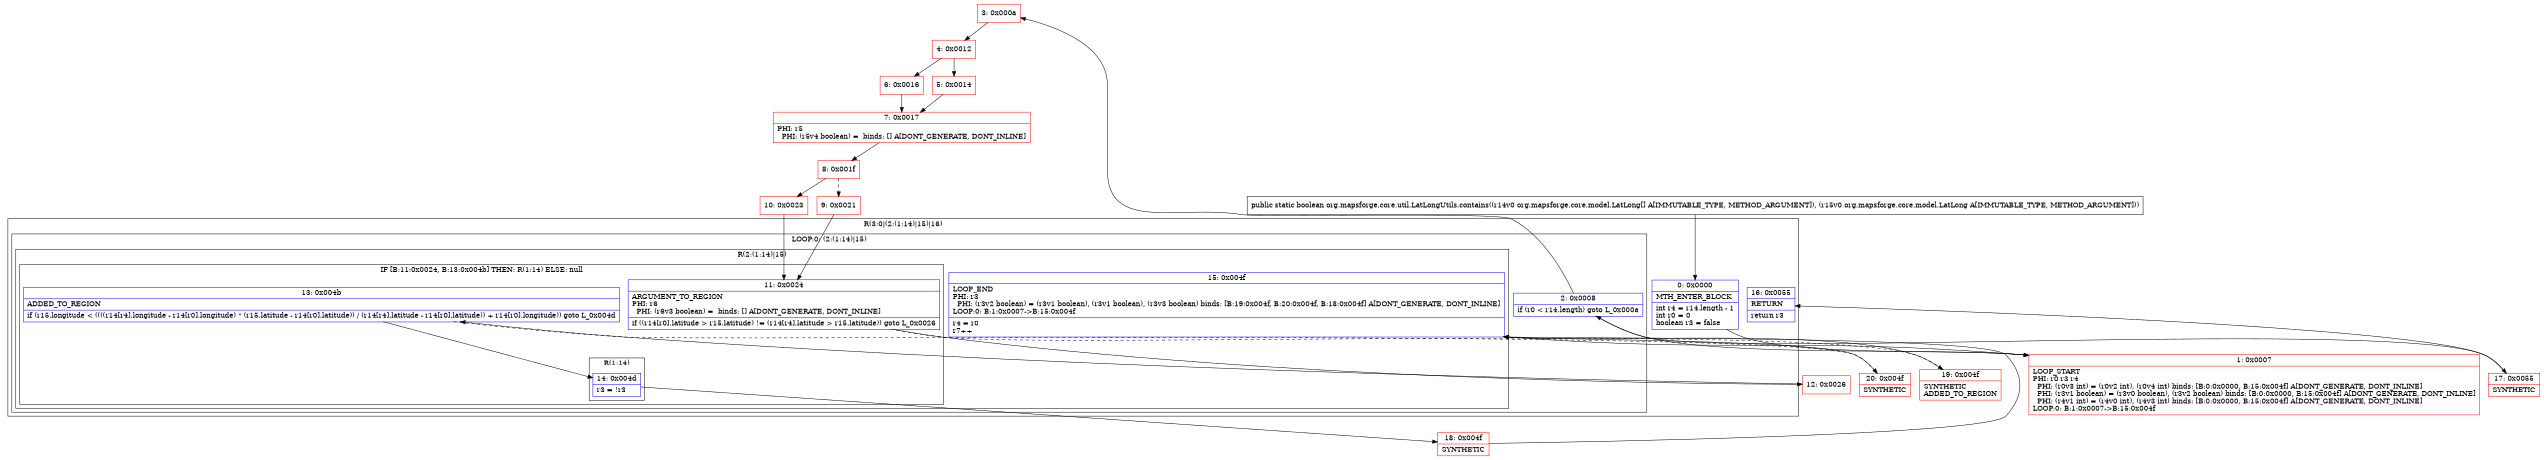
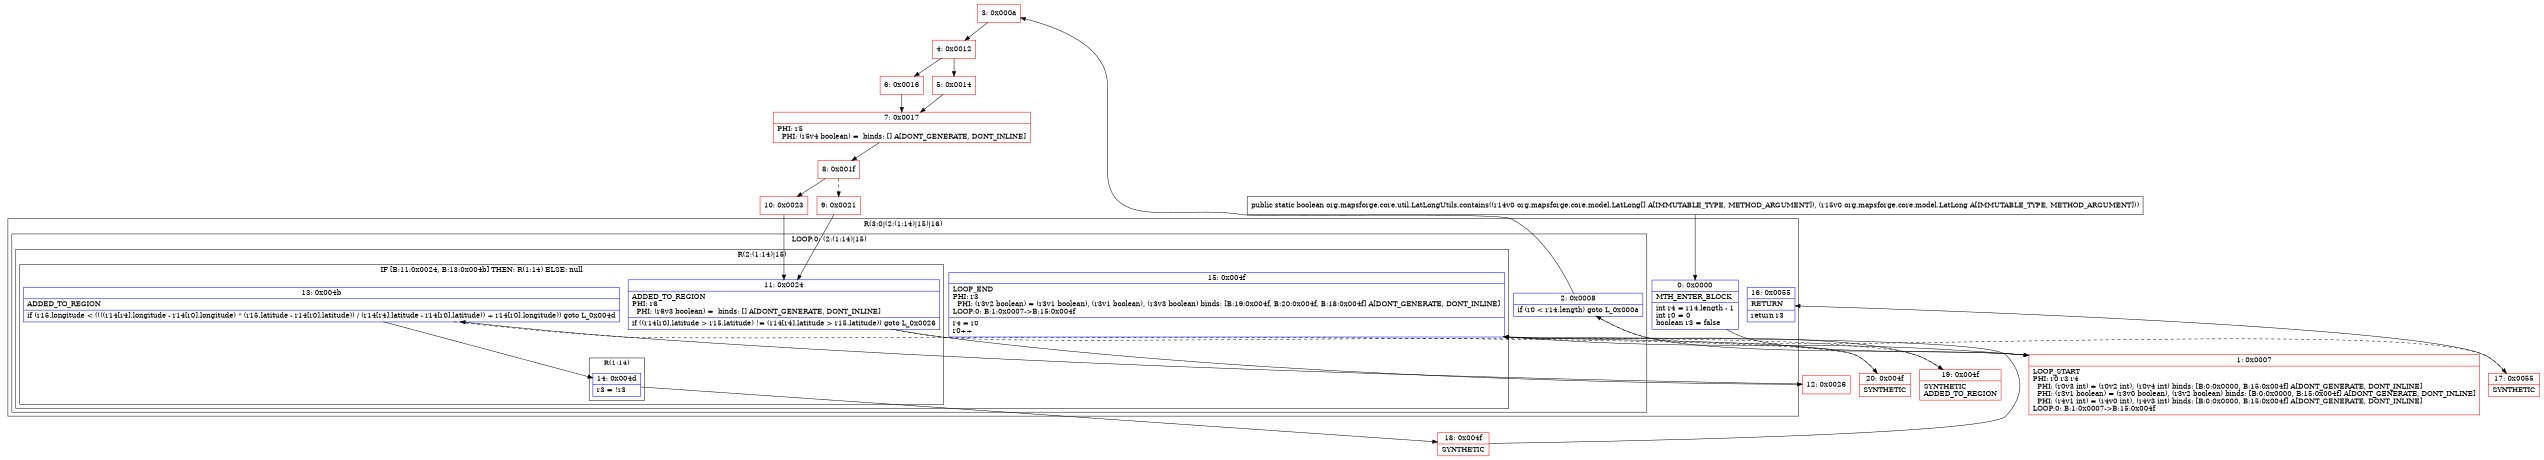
(677, 297) -> (669, 297)
(963, 331) -> (963, 331)
(2050, 341) -> (2050, 341)
